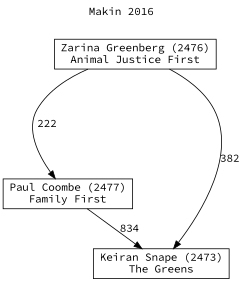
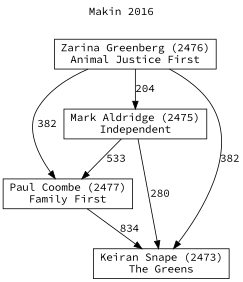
(47, 124) -> (47, 124)
none -> (135, 124)
